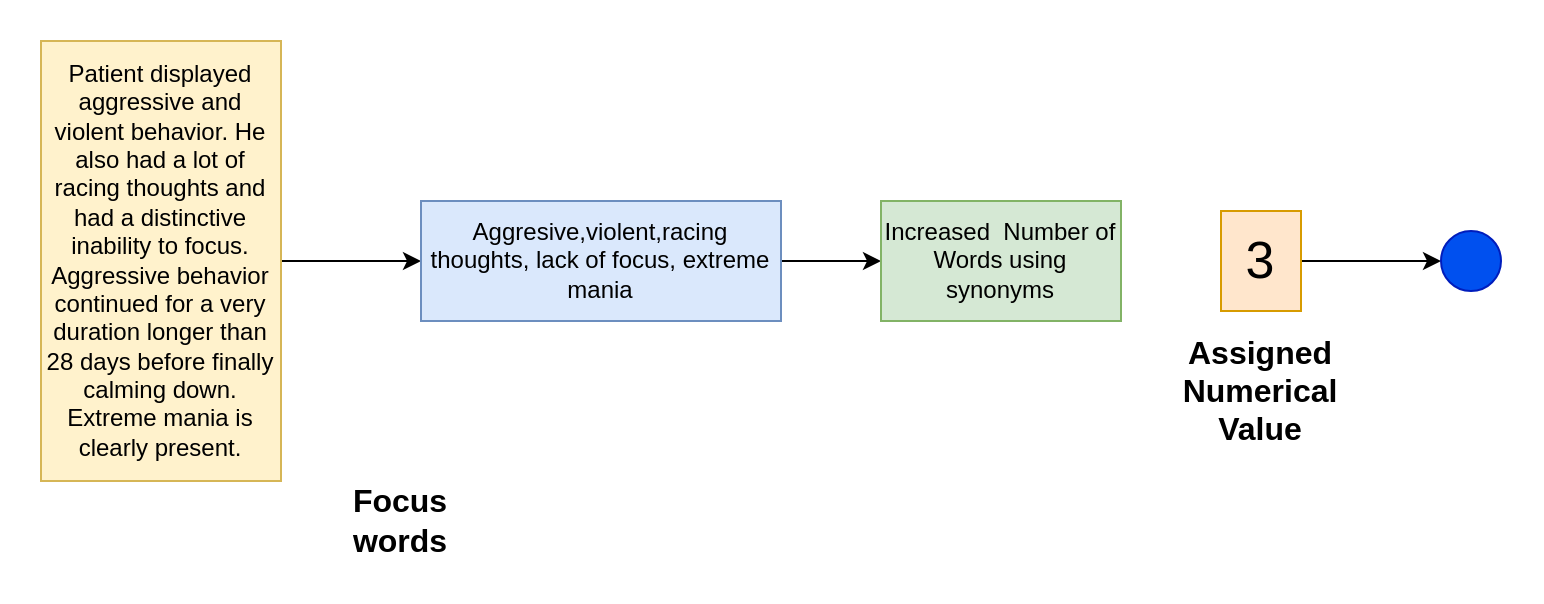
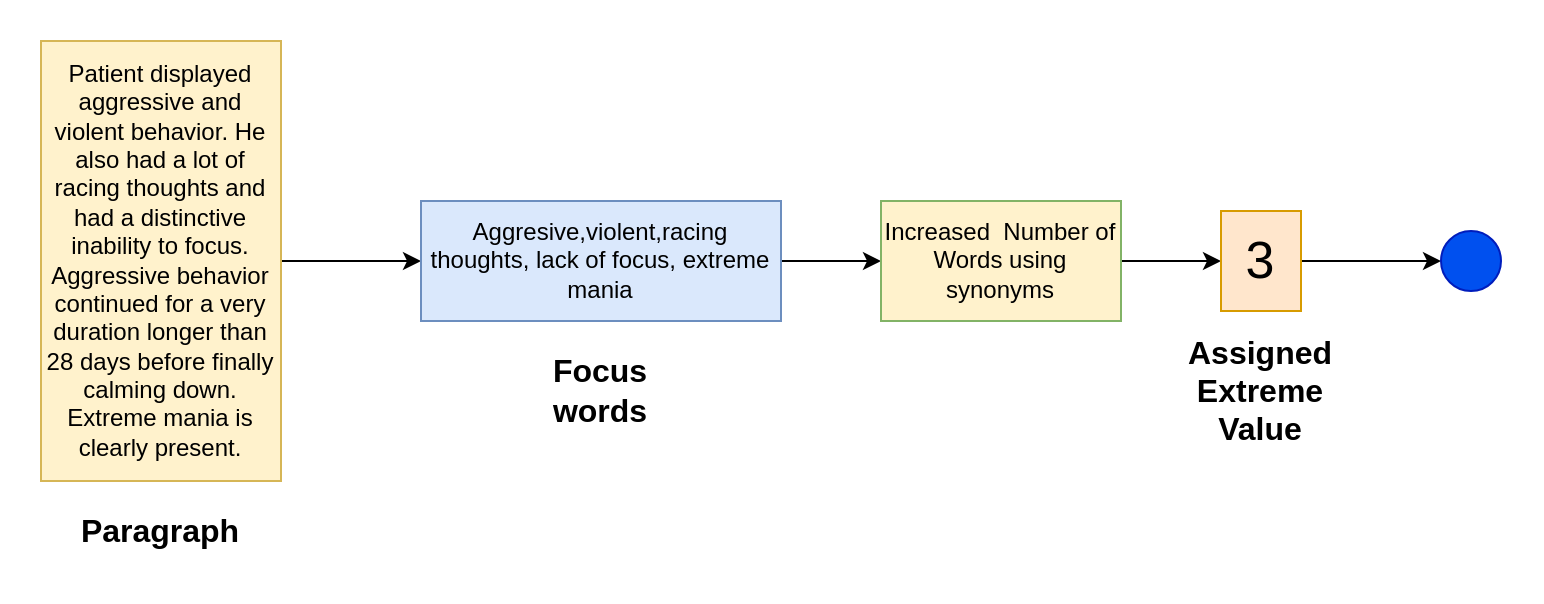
(1001, 261) -> (1001, 261)
none -> (1164, 261)
(1261, 391) -> (1261, 391)
(401, 521) -> (601, 391)
none -> (161, 531)
